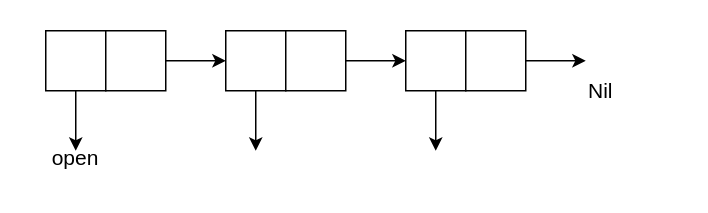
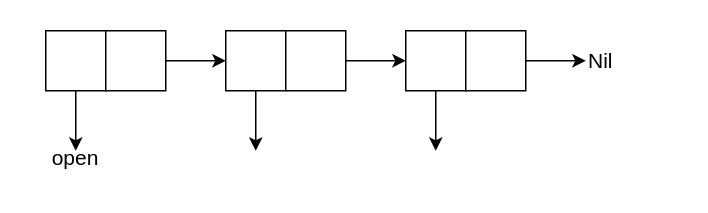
(631, 91) -> (631, 61)
